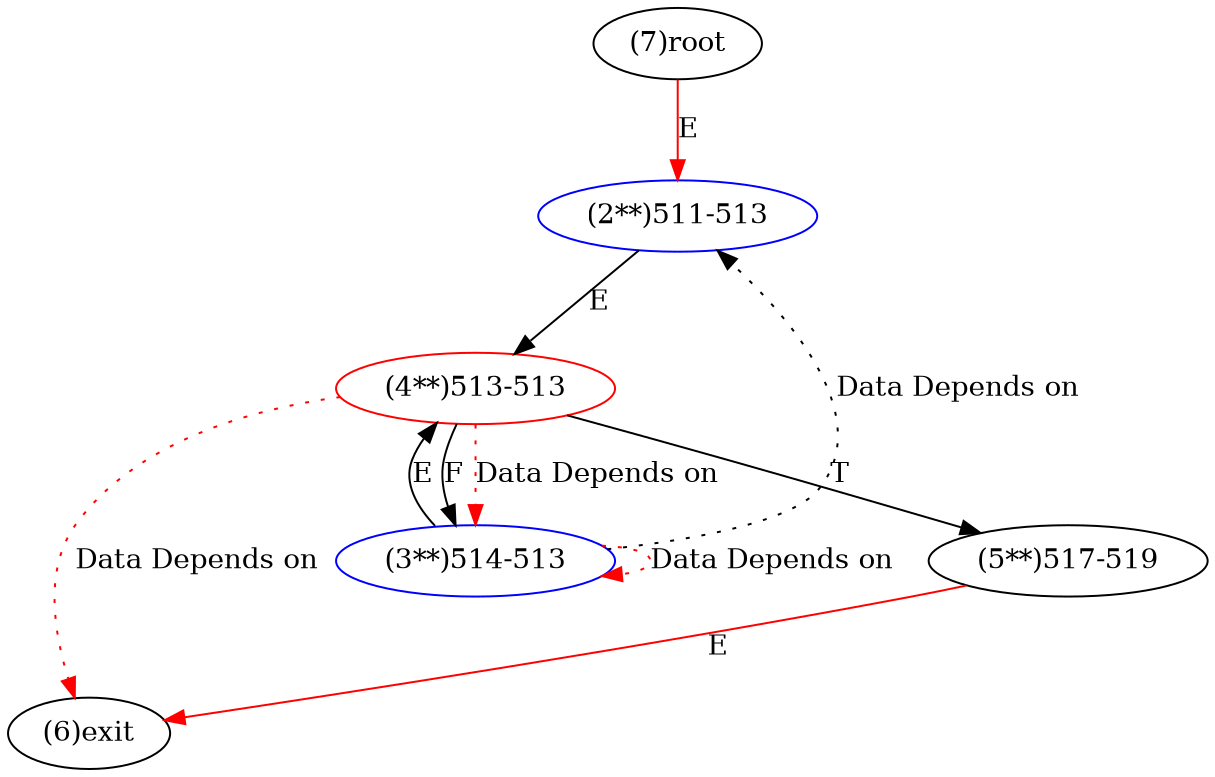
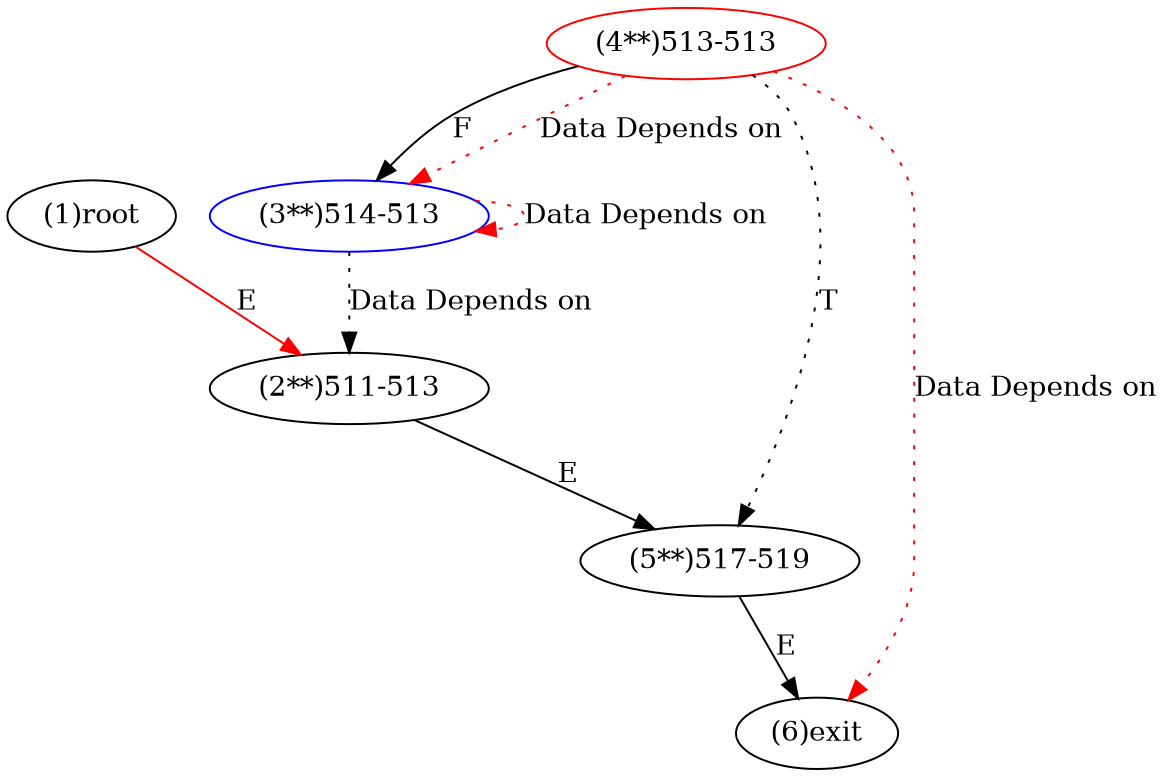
(678, 44) -> (92, 216)
(678, 216) -> (349, 388)
(585, 296) -> (526, 471)
(765, 470) -> (817, 287)
(410, 484) -> none
(576, 656) -> (764, 639)
